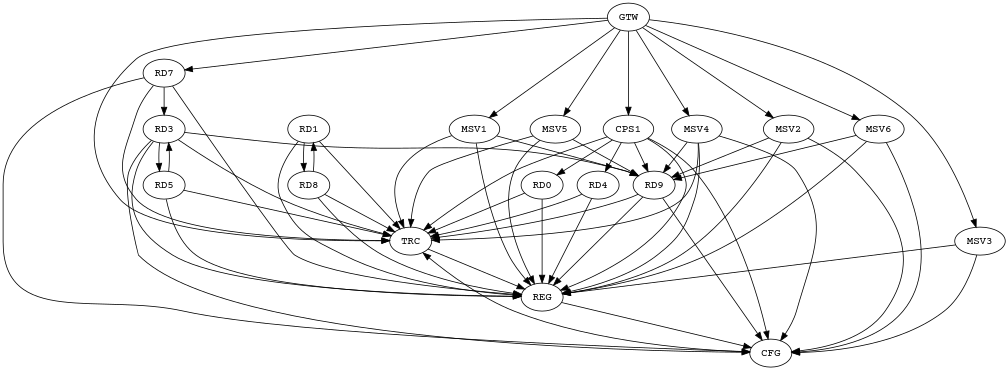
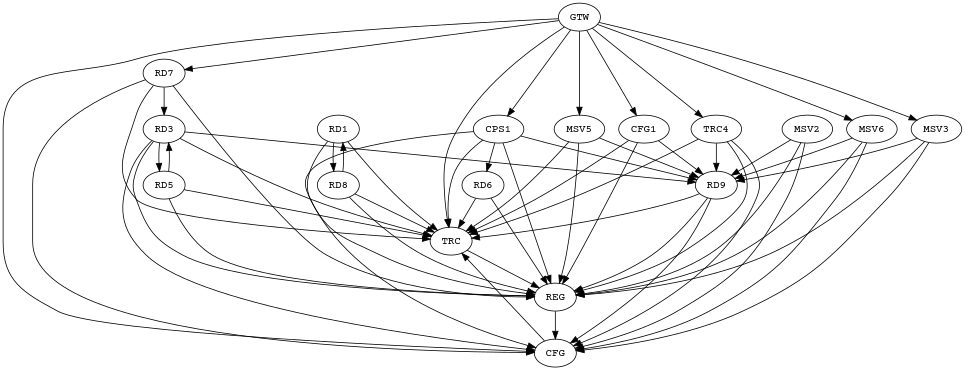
(705, 70) -> (3, 173)
(474, 129) -> (644, 129)
(697, 129) -> (716, 129)
none -> (832, 162)
(542, 185) -> (483, 185)
(598, 185) -> none
